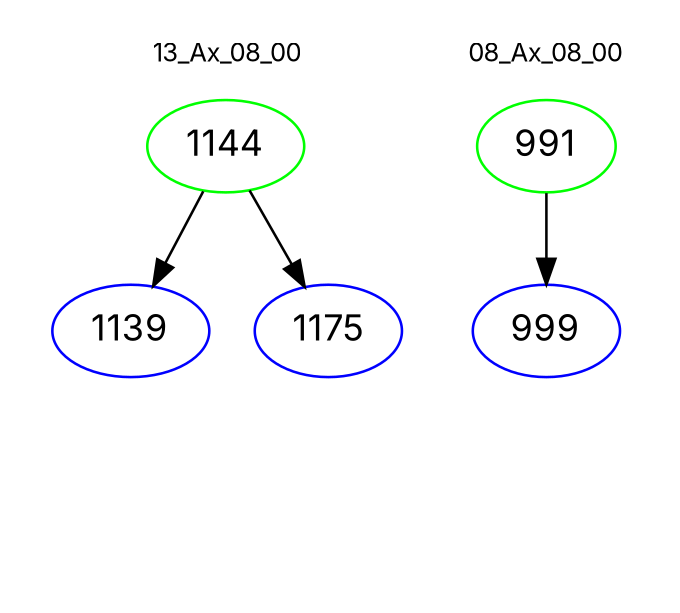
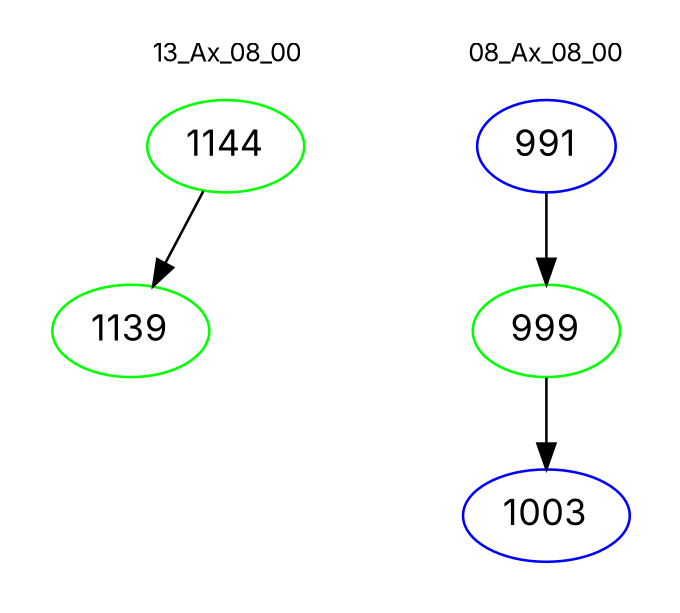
(546, 146) -> (546, 146)
(131, 331) -> (131, 331)
(328, 331) -> none
(546, 331) -> (546, 331)
none -> (546, 516)
